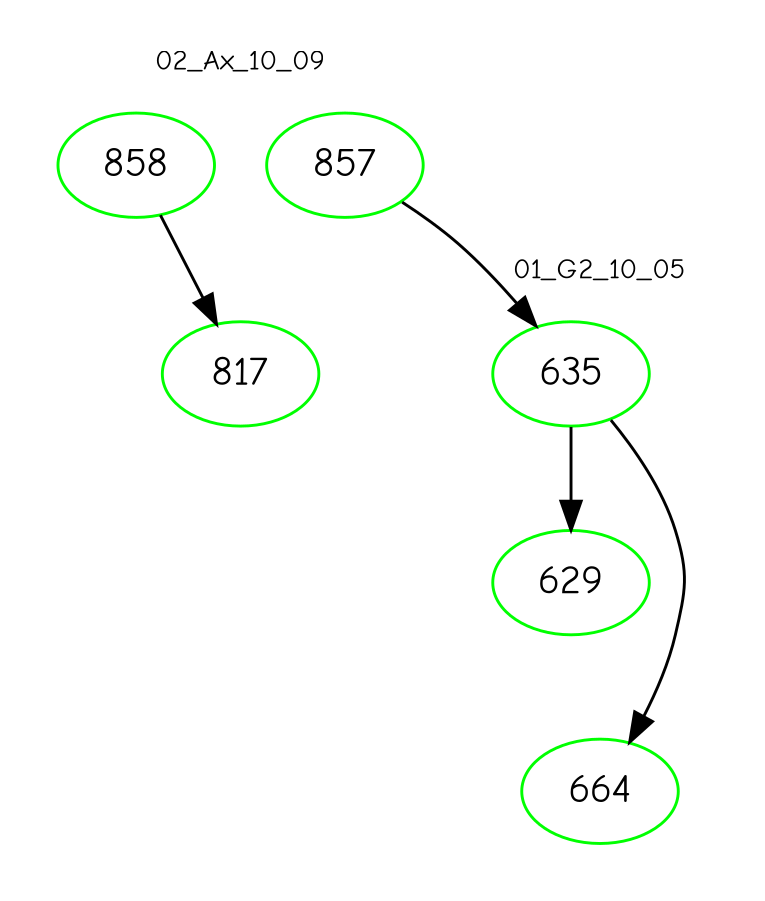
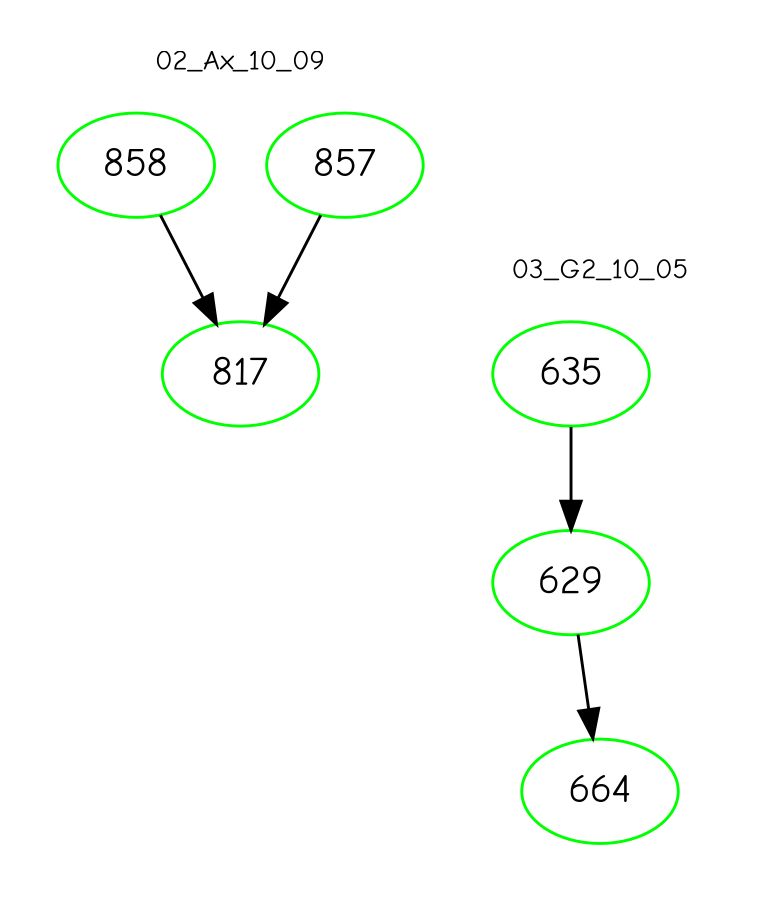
(600, 271) -> (600, 271)
(488, 272) -> (299, 257)
(683, 562) -> (583, 672)
